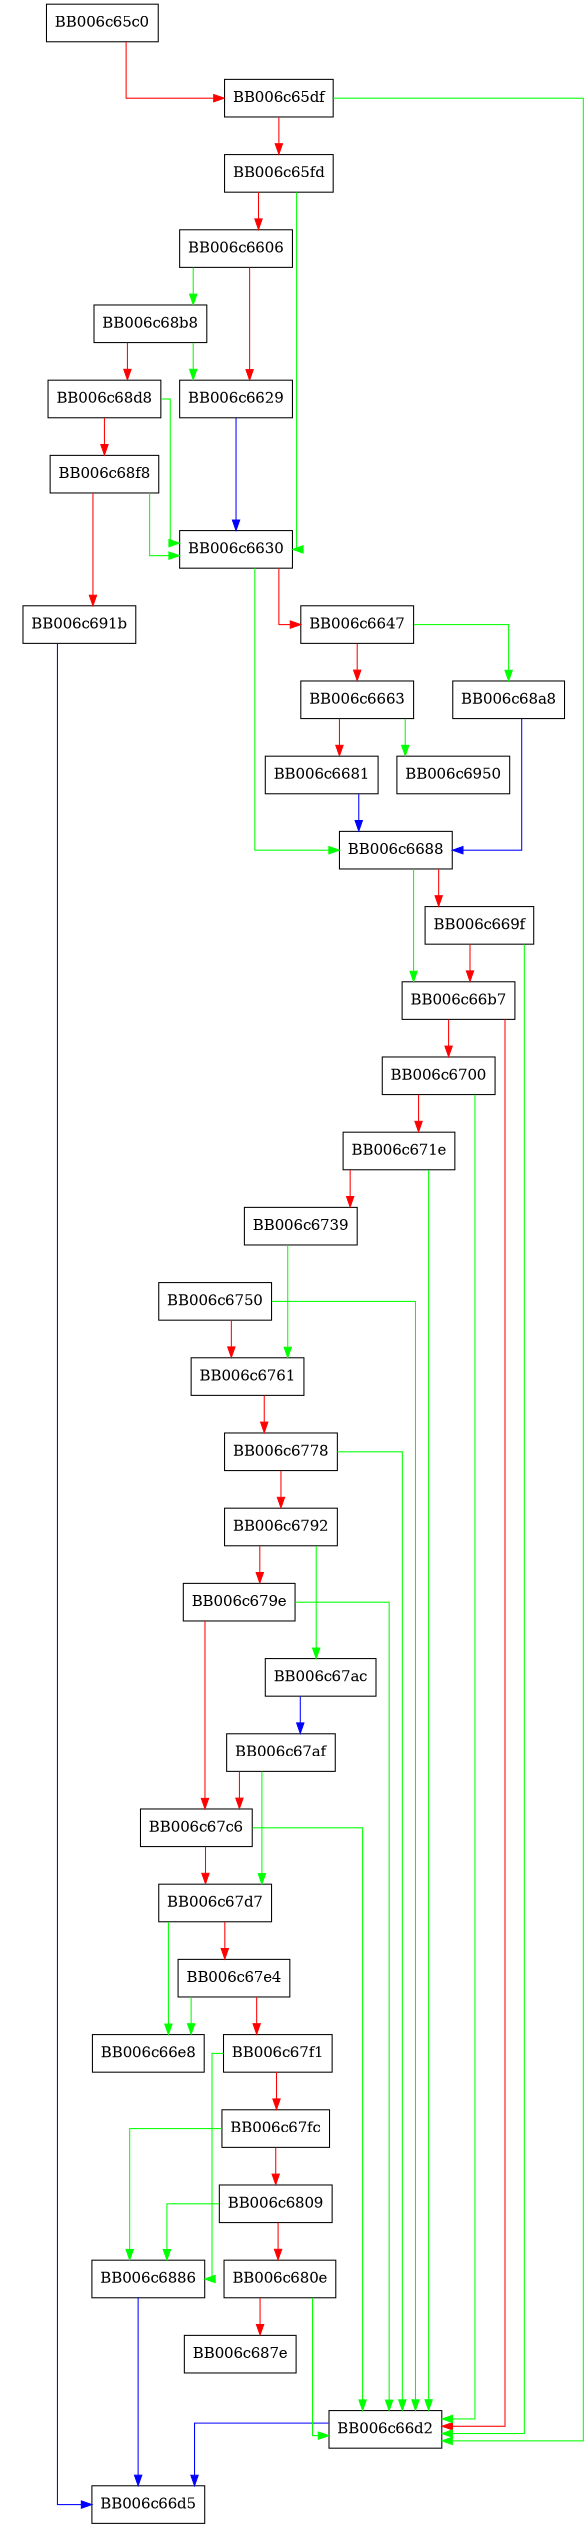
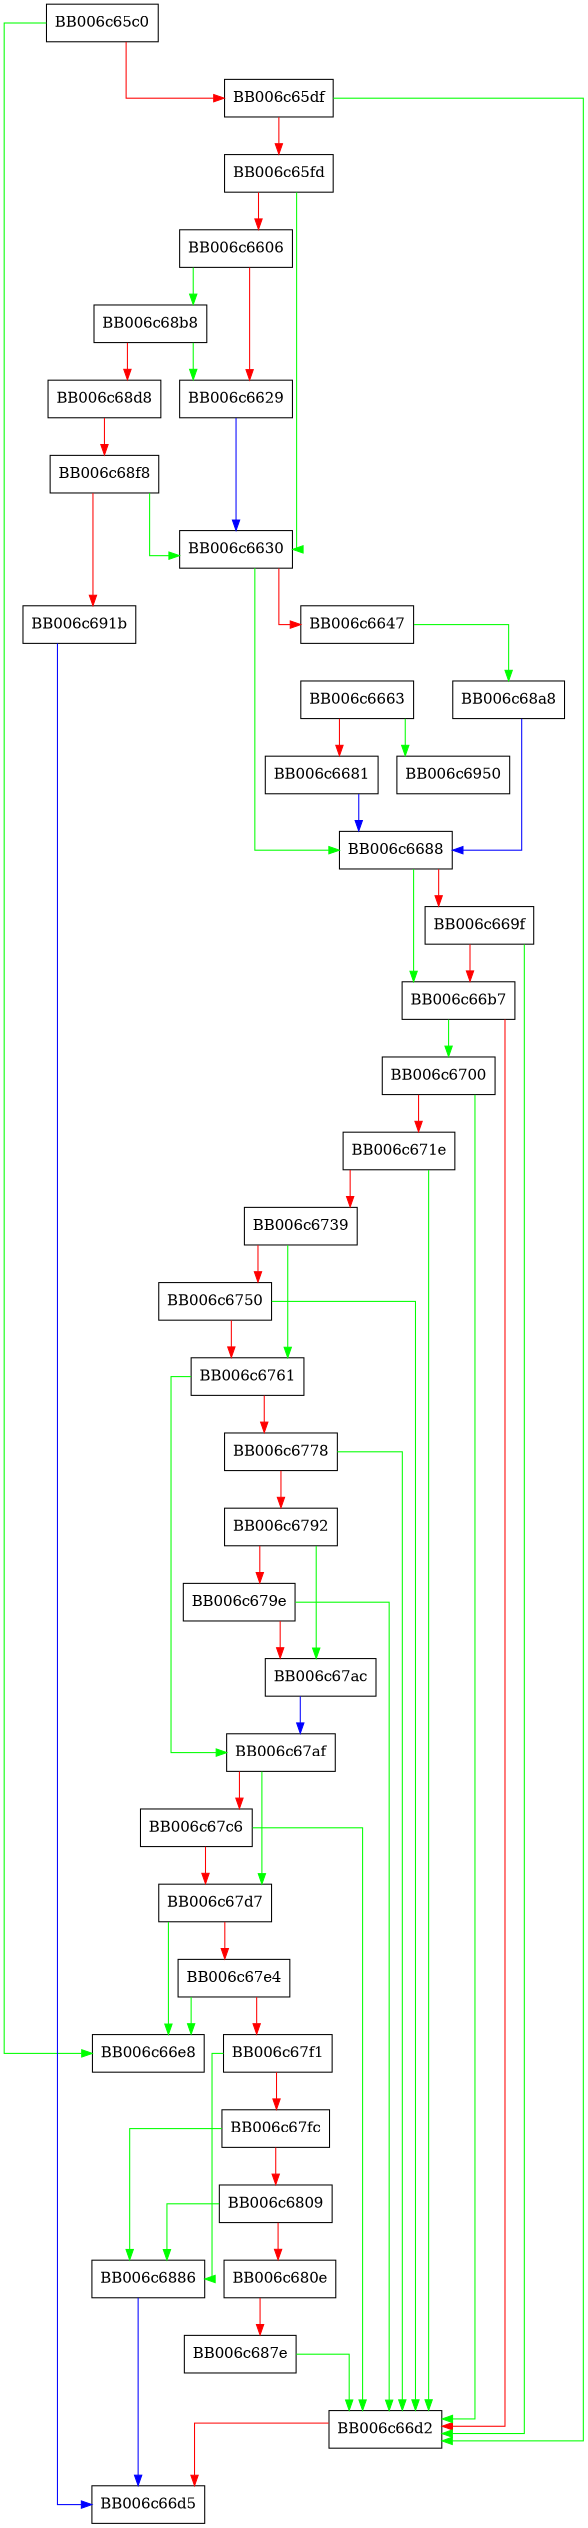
(170, 467) -> none
(357, 657) -> none
(449, 1033) -> (449, 1033)
none -> (4, 1056)
none -> (258, 1258)
none -> (171, 1577)
(205, 1710) -> (280, 1634)
(313, 2370) -> (346, 2354)
(236, 2423) -> (236, 2423)
